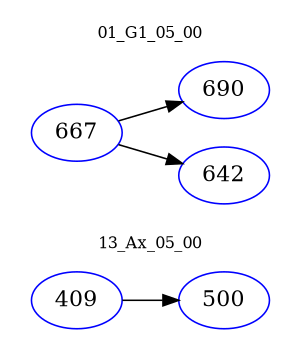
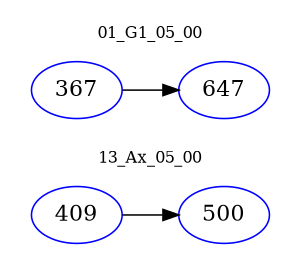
(224, 90) -> none
(77, 133) -> (77, 90)
(224, 175) -> (224, 90)
